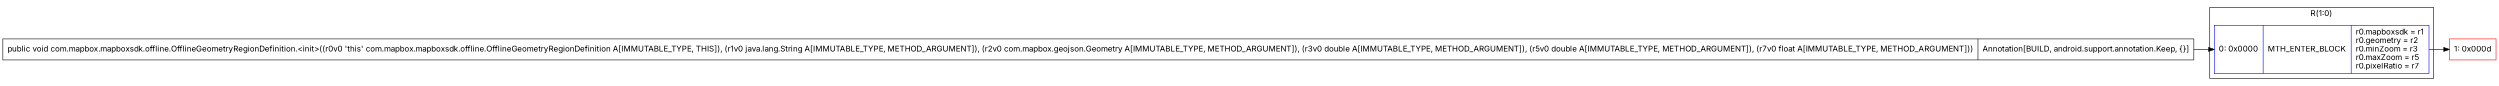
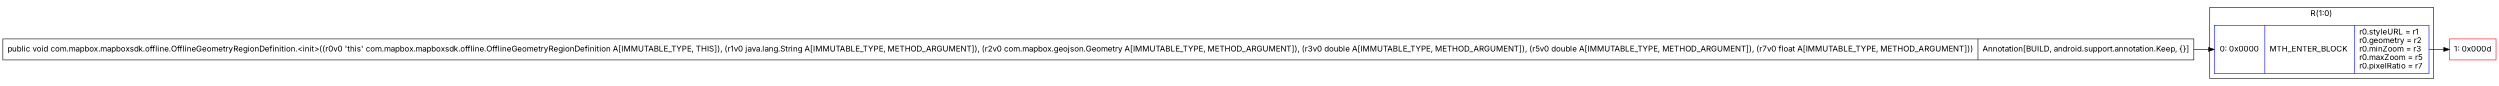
(2390, 32) -> (2389, 32)
